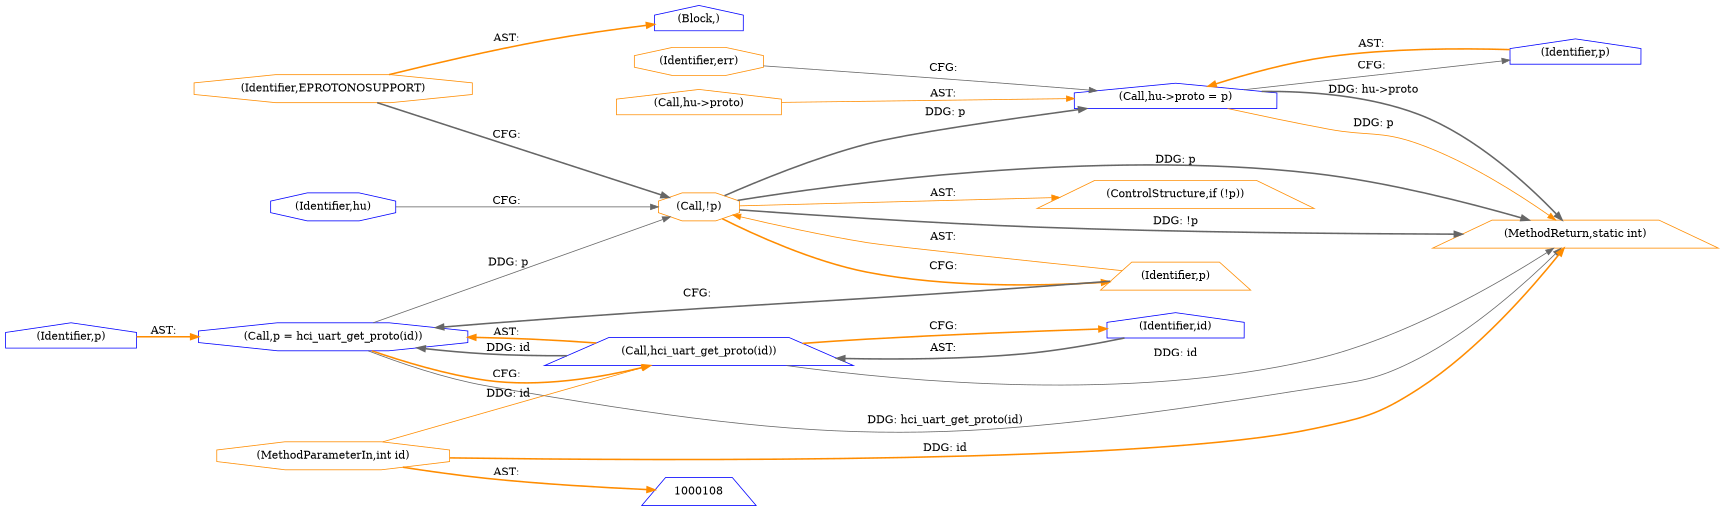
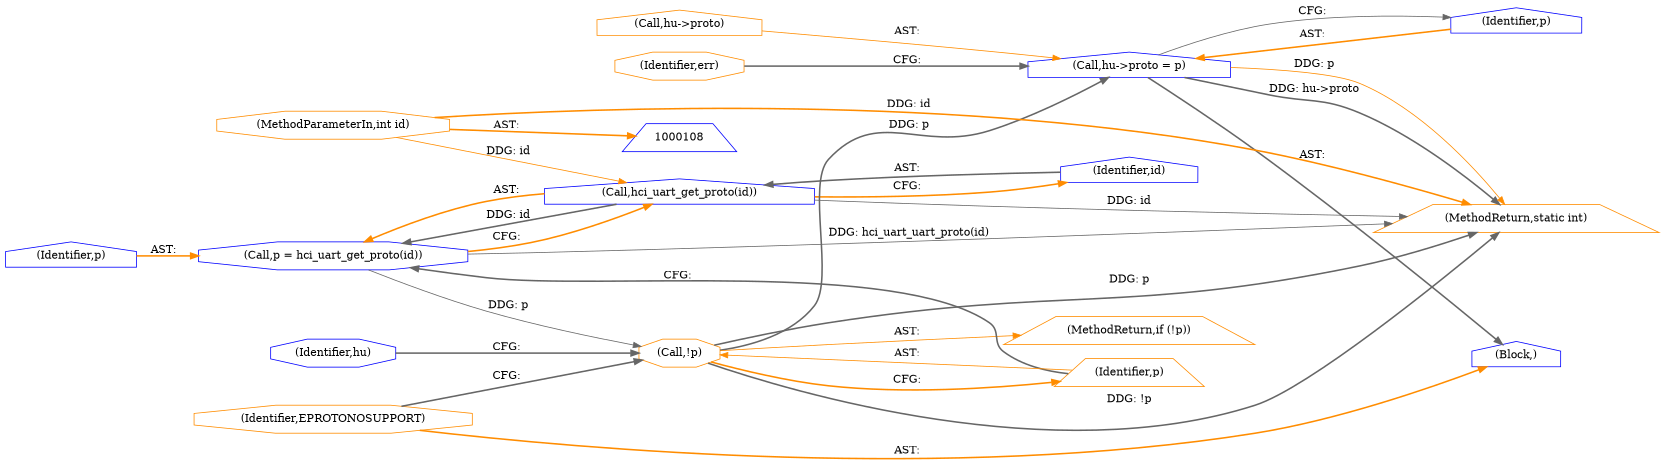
(926, 78) -> (882, 66)
(1176, 194) -> (1129, 331)
none -> (1326, 203)
(523, 207) -> (513, 353)
(699, 352) -> (679, 193)
(945, 420) -> (909, 233)
